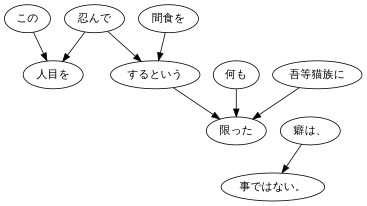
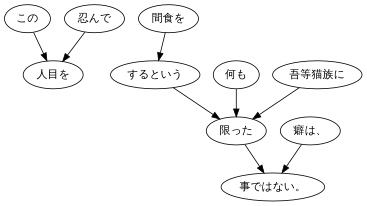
(121, 44) -> none
none -> (252, 155)
